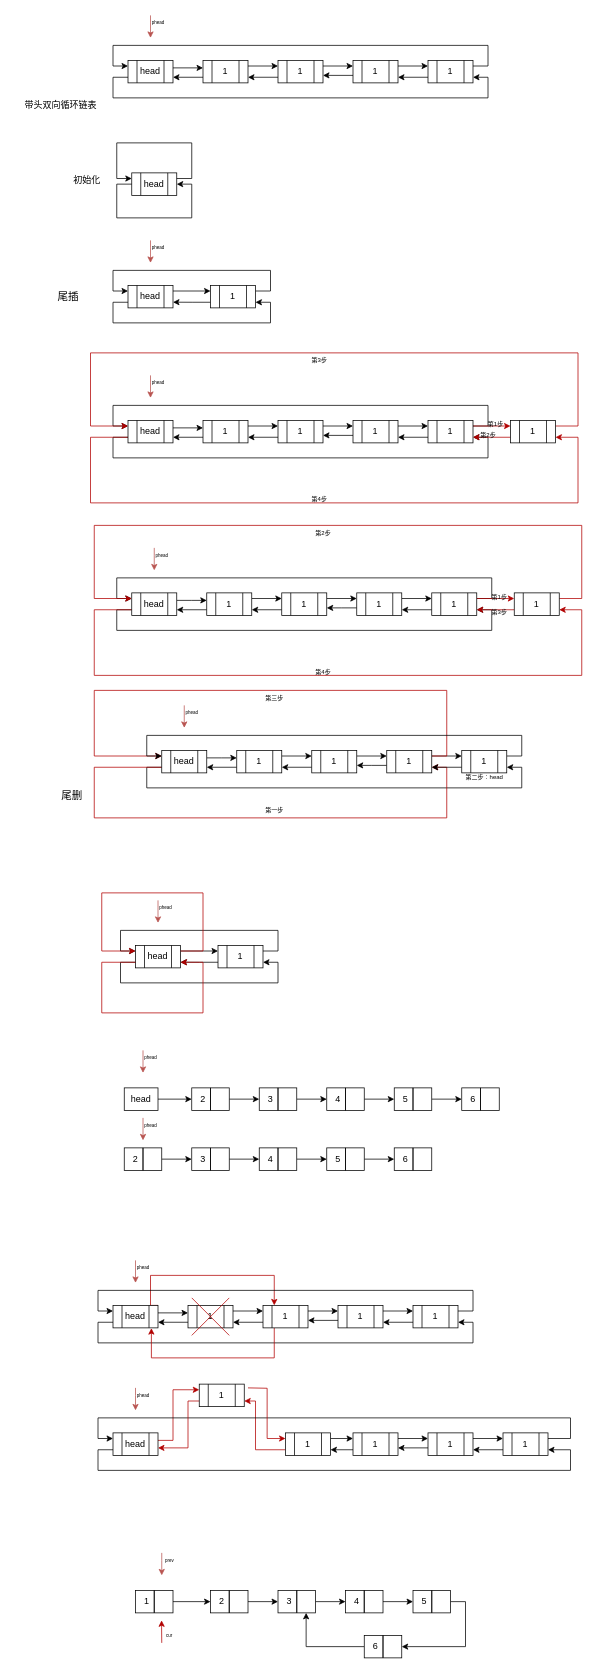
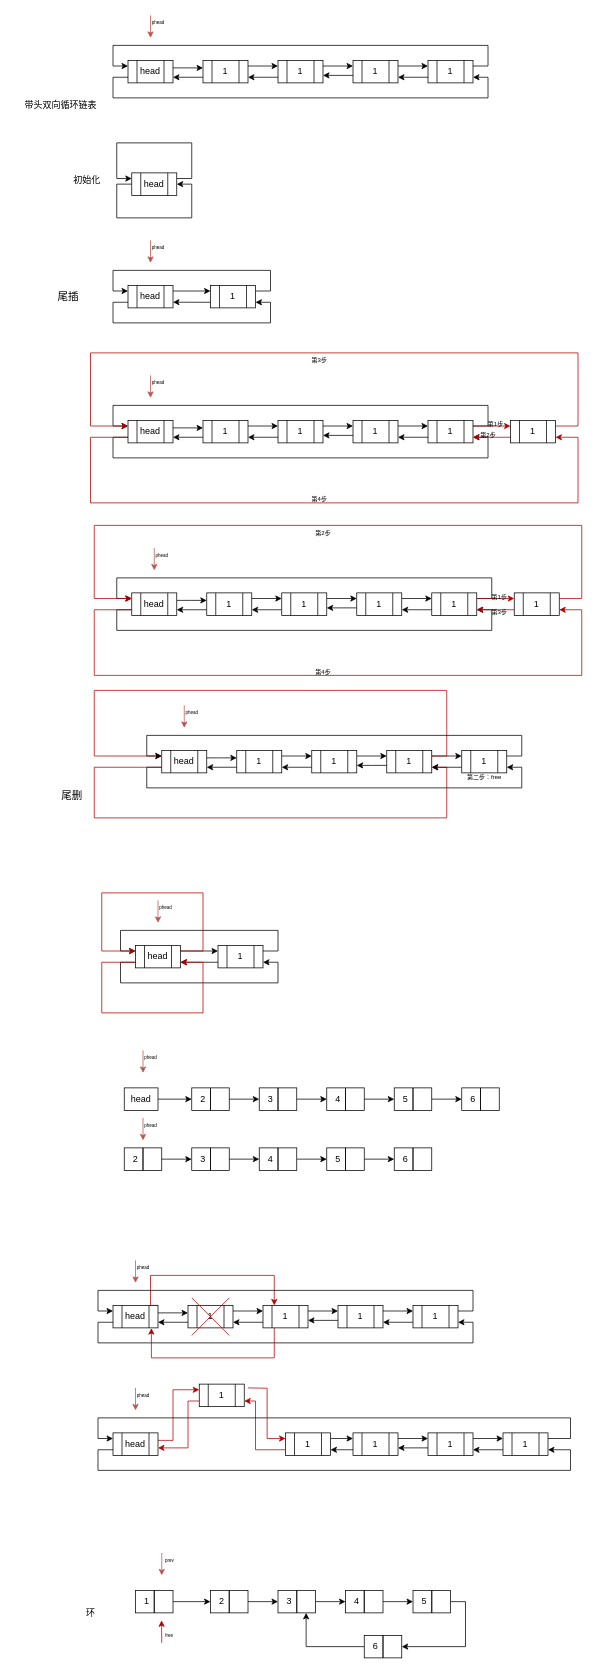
(274, 698) -> none
(485, 777) -> (485, 777)
(274, 810) -> none
none -> (90, 1613)
(170, 1635) -> (170, 1635)
